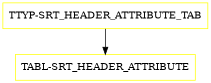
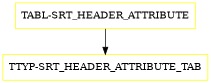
(105, 38) -> (105, 38)
